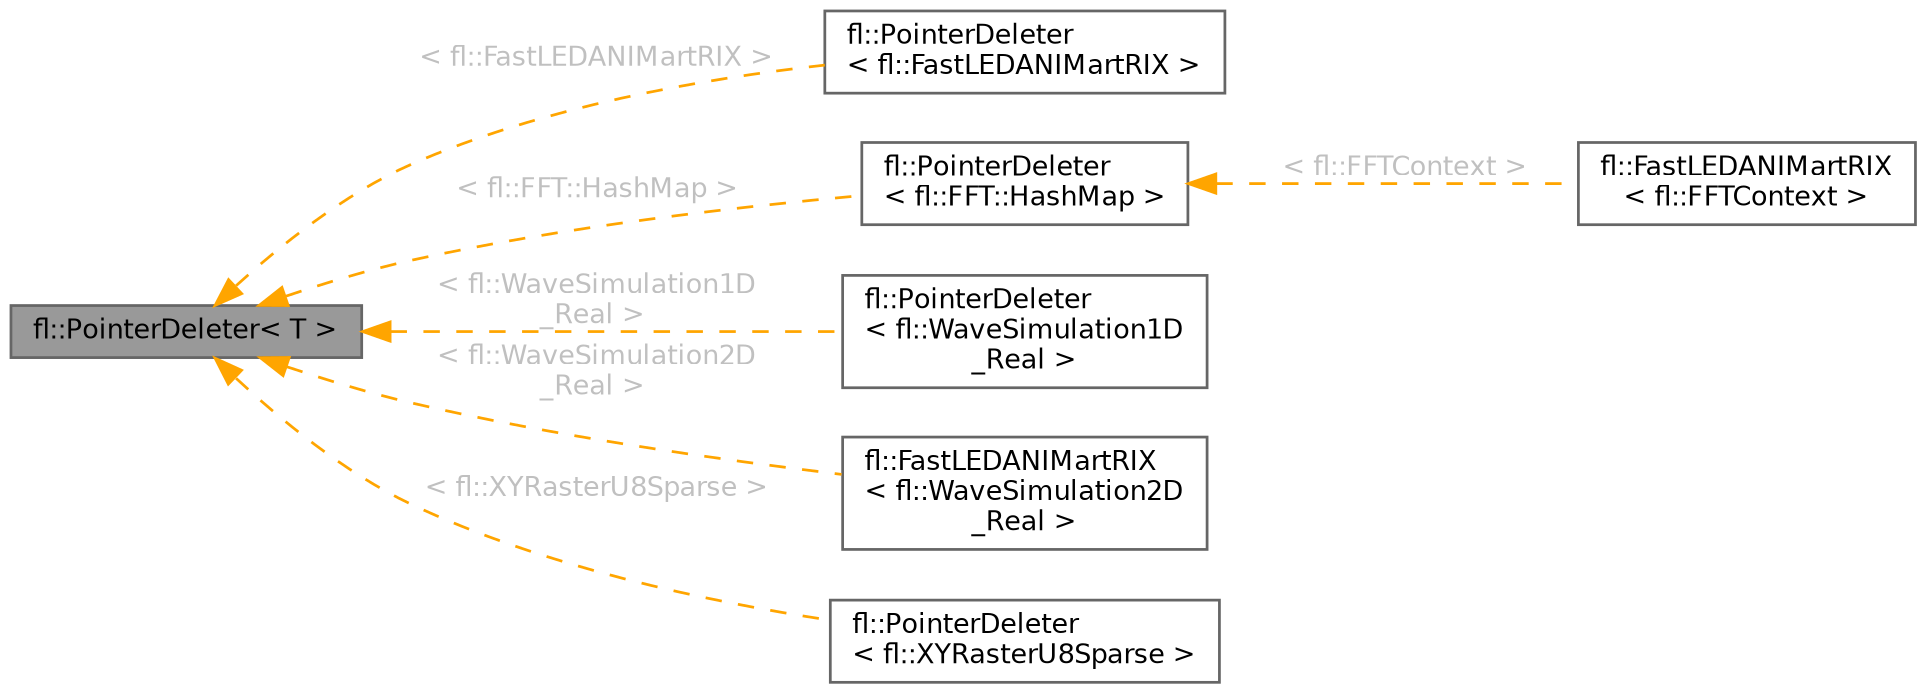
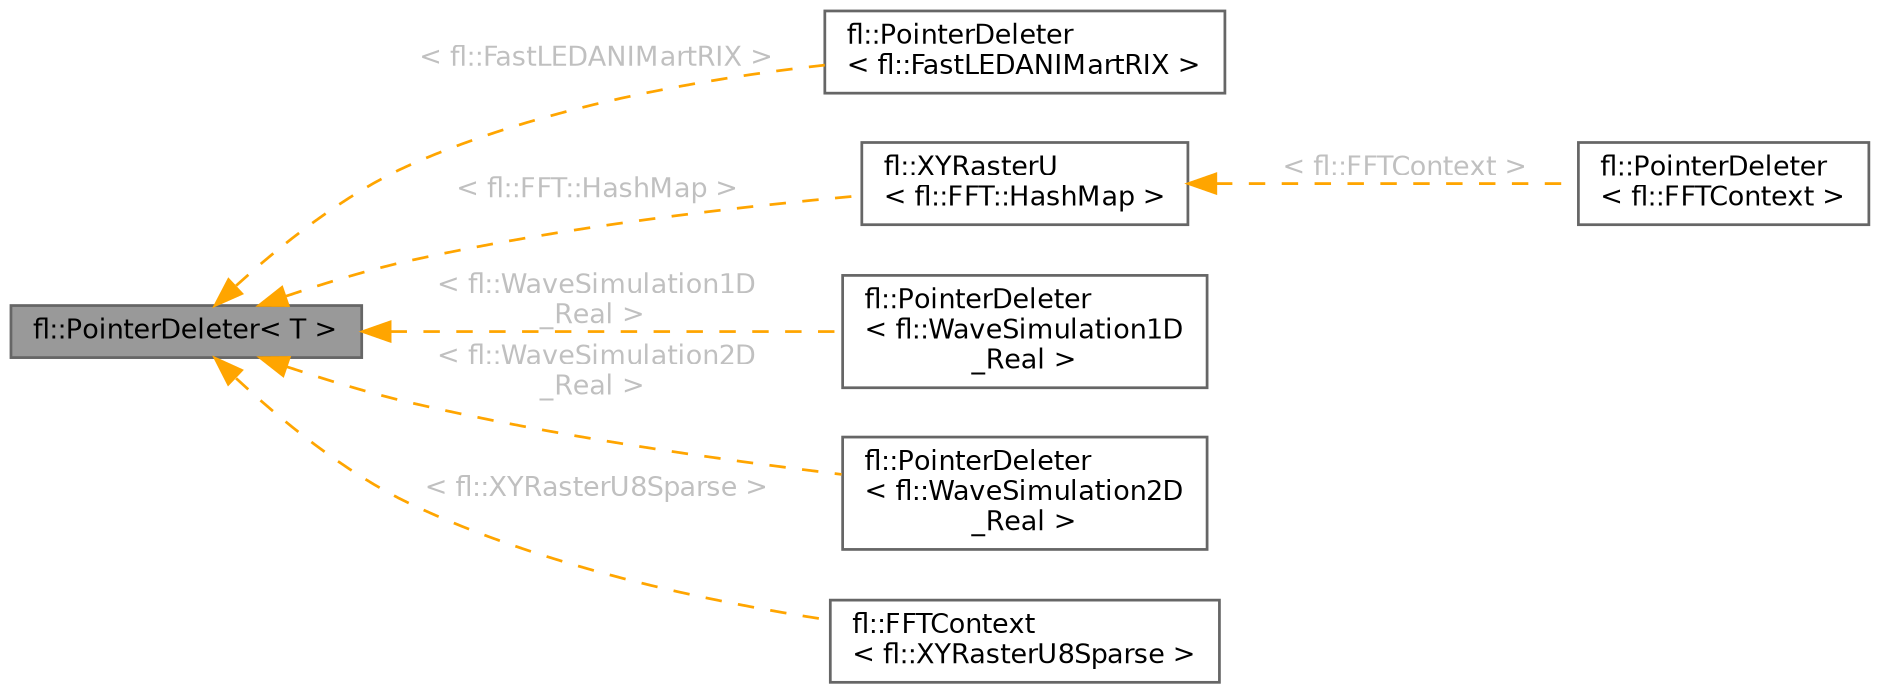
(1025, 184) -> (1025, 184)
(1747, 184) -> (1724, 184)
(1025, 493) -> (1025, 493)
(1025, 641) -> (1025, 641)
